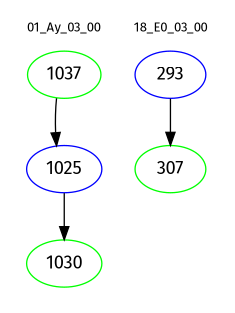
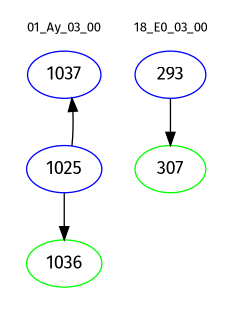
(64, 75) -> (64, 75)
(55, 115) -> (73, 129)
(64, 264) -> (64, 264)
